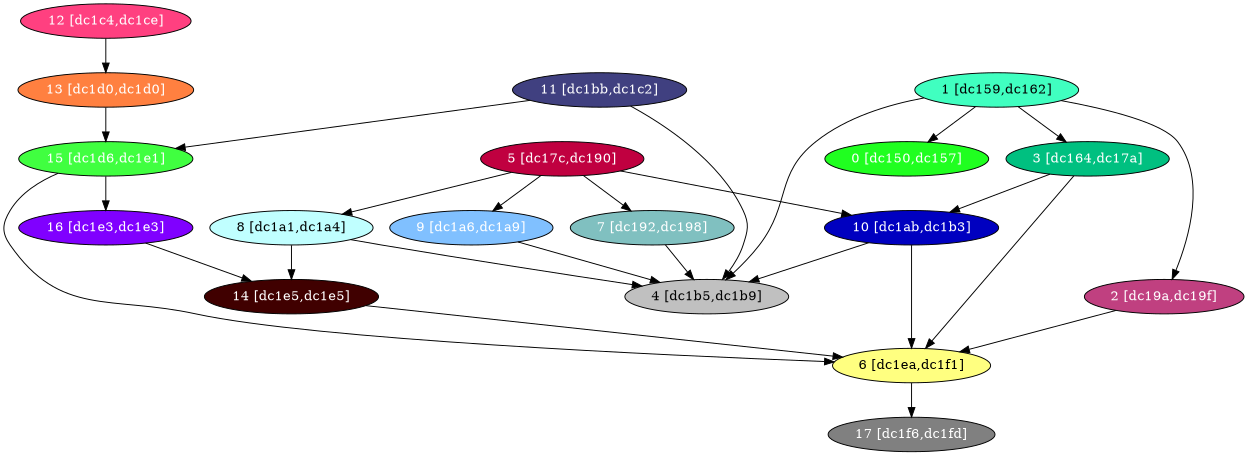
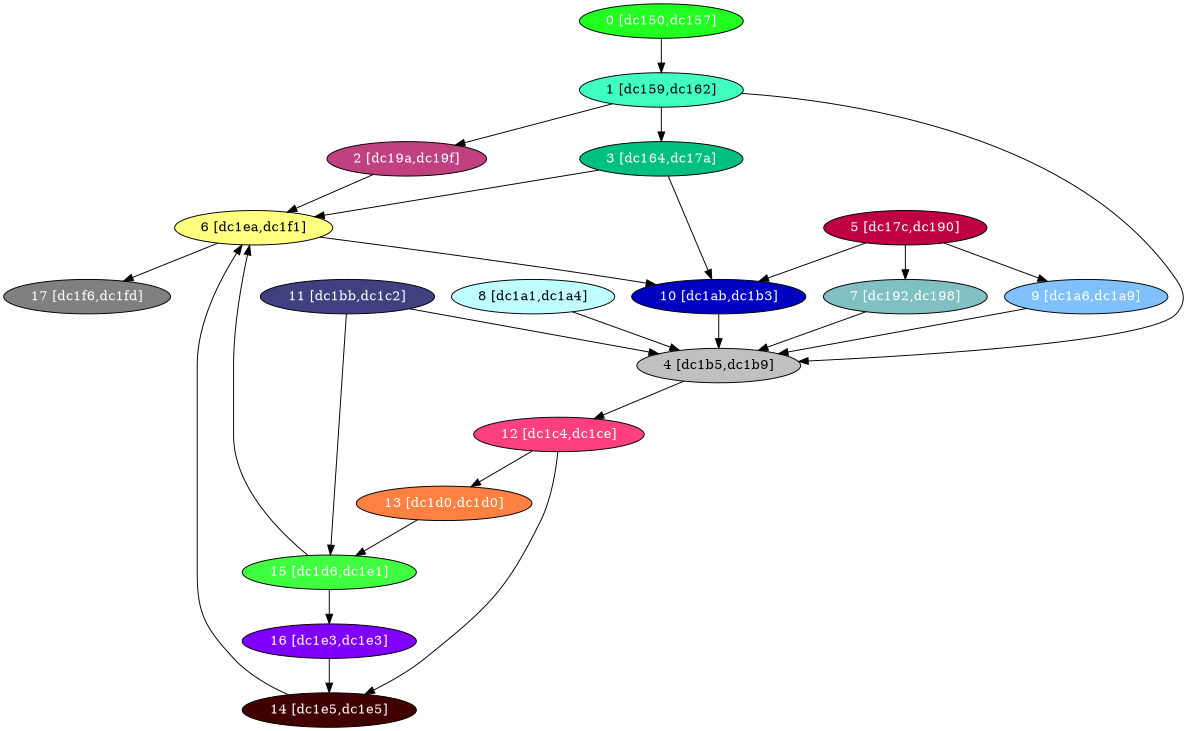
(956, 122) -> (661, 51)
(431, 192) -> none
(291, 258) -> (496, 594)
(912, 292) -> (483, 259)
none -> (643, 398)
